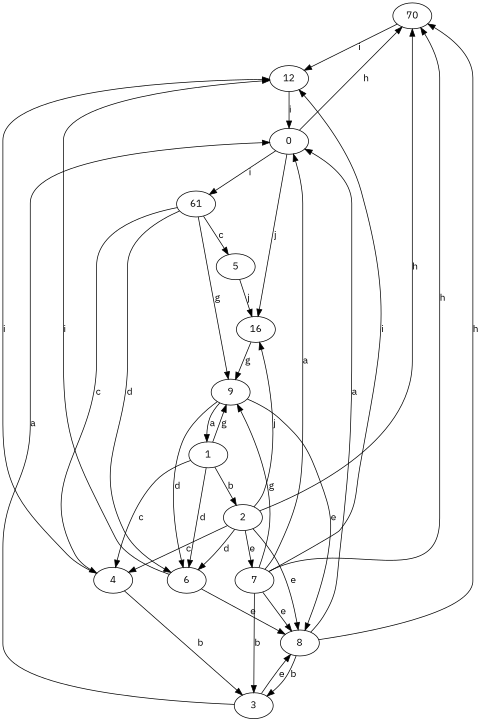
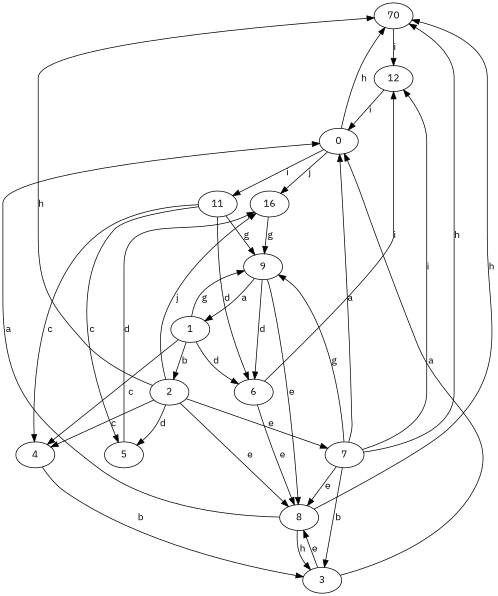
(196, 204) -> (218, 204)
(3, 236) -> none
(249, 298) -> (127, 329)
(220, 548) -> (157, 424)
(294, 674) -> (303, 549)
